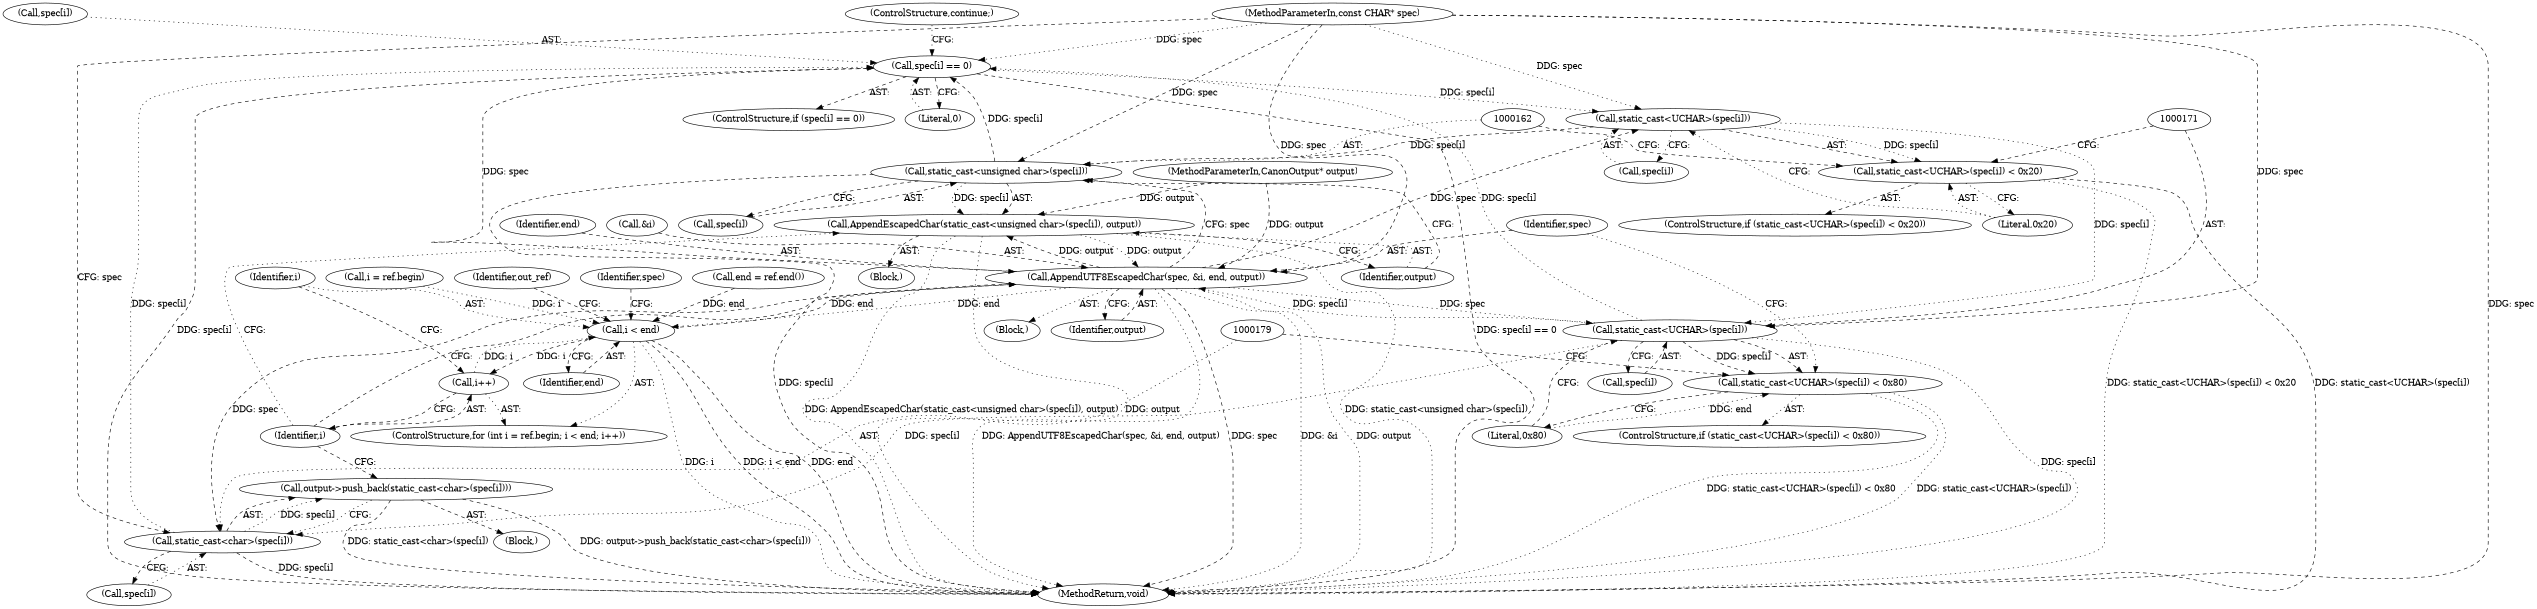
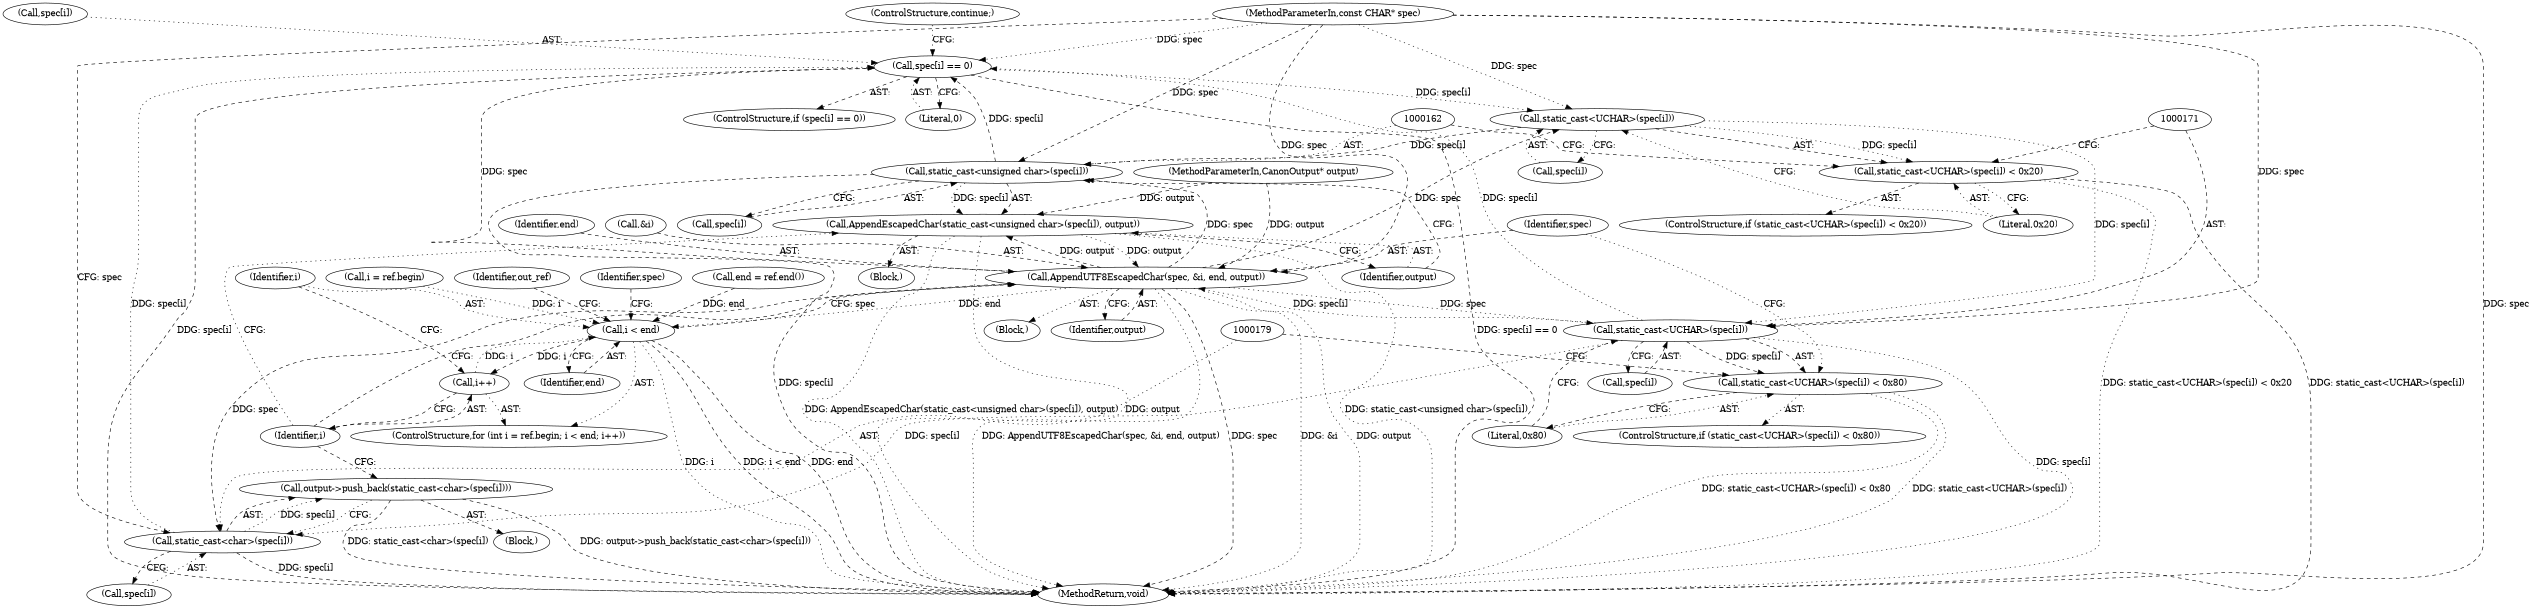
(1227, 225) -> (1230, 225)
(852, 304) -> (853, 304)
(1731, 410) -> (1731, 410)
